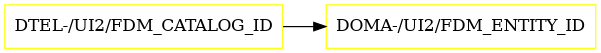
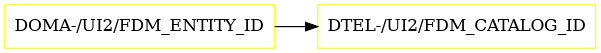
(298, 27) -> (290, 27)
